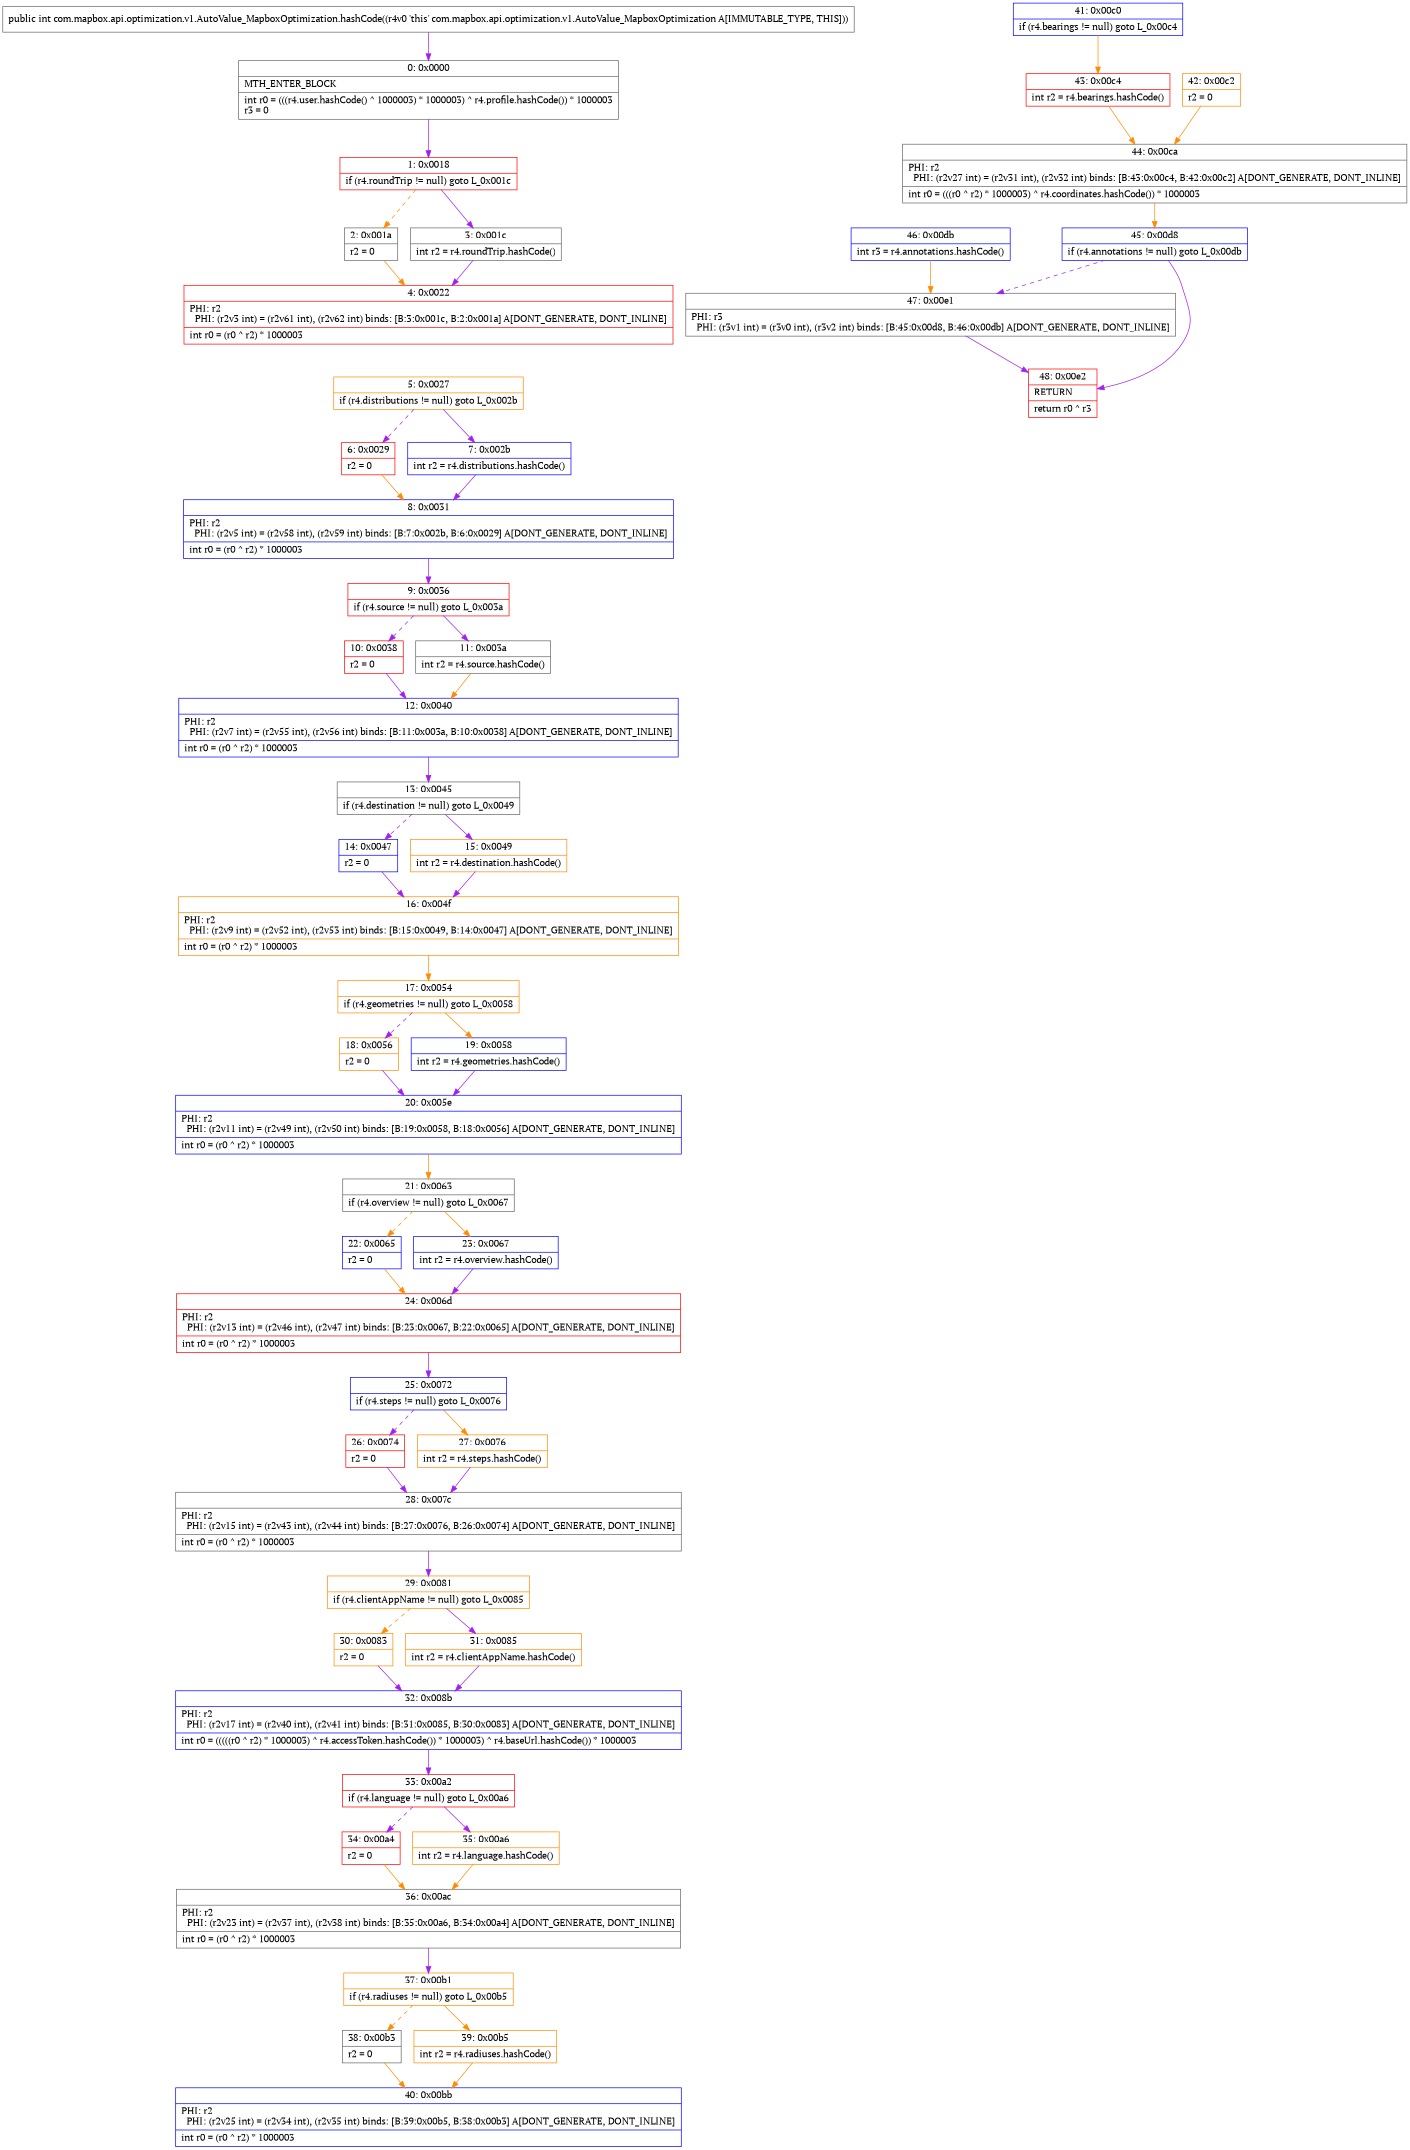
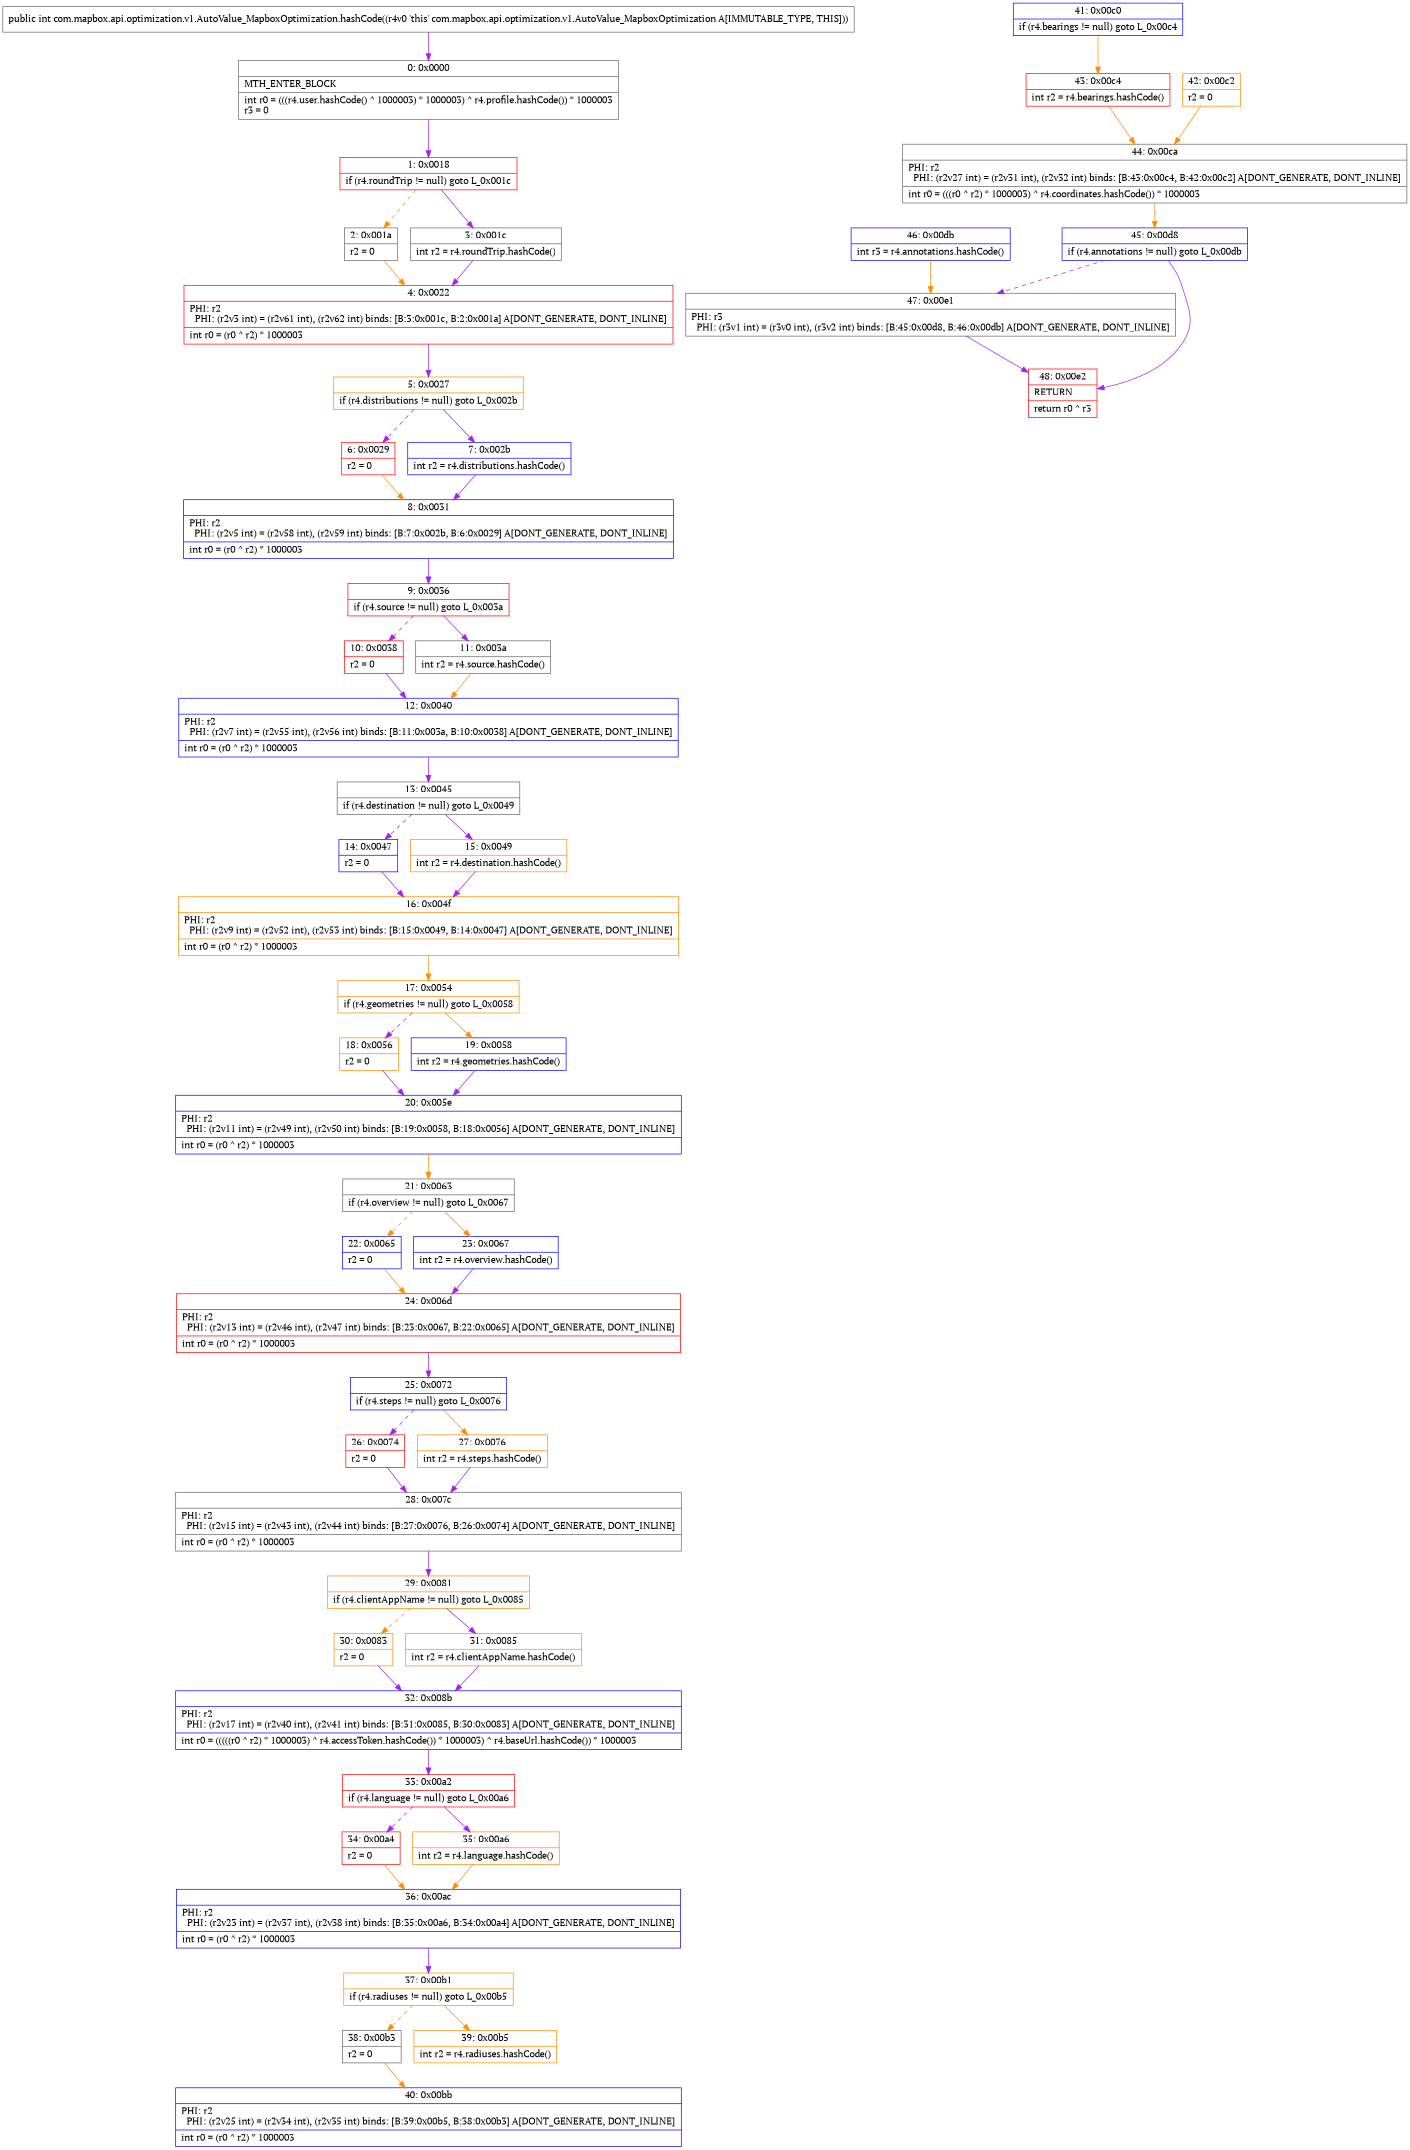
none -> (428, 357)
(428, 1919) -> (428, 1919)
(464, 2073) -> none
